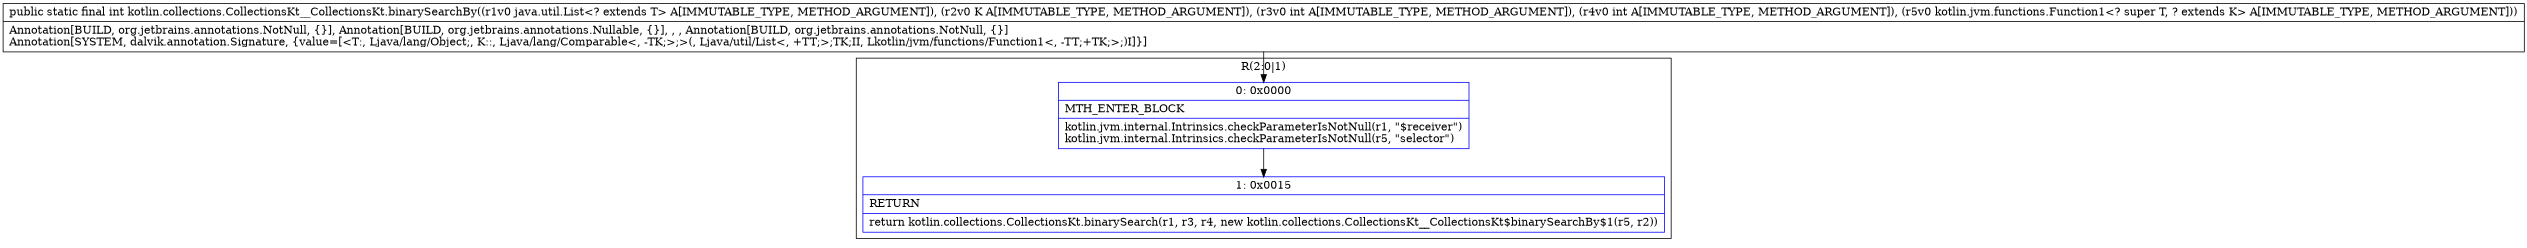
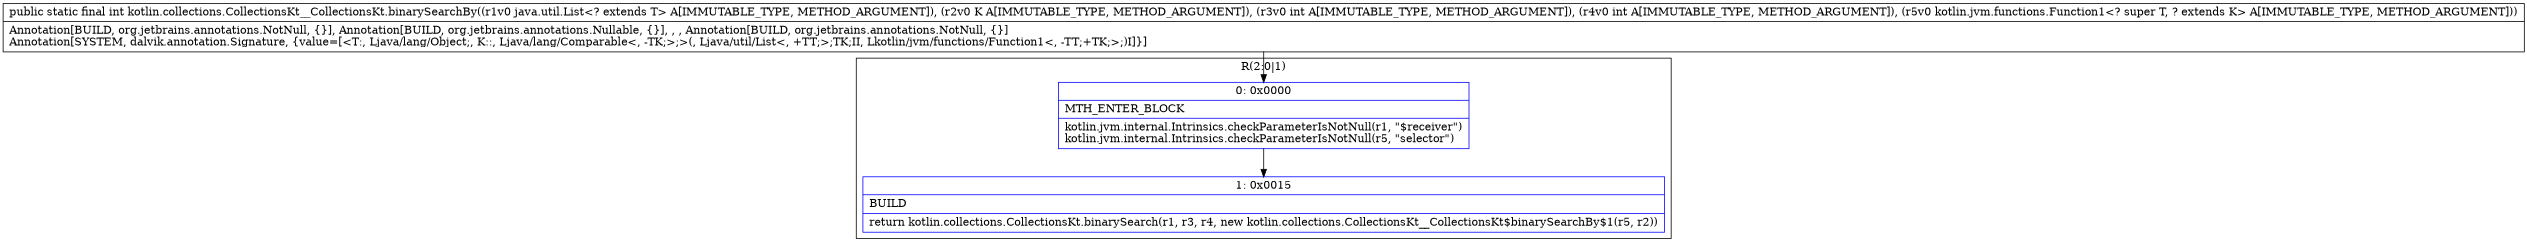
(895, 204) -> (888, 204)
